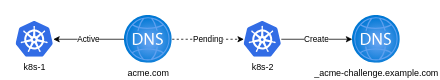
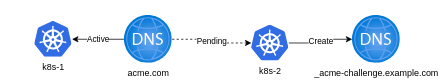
(34, 39) -> (53, 39)
(263, 39) -> (270, 43)
